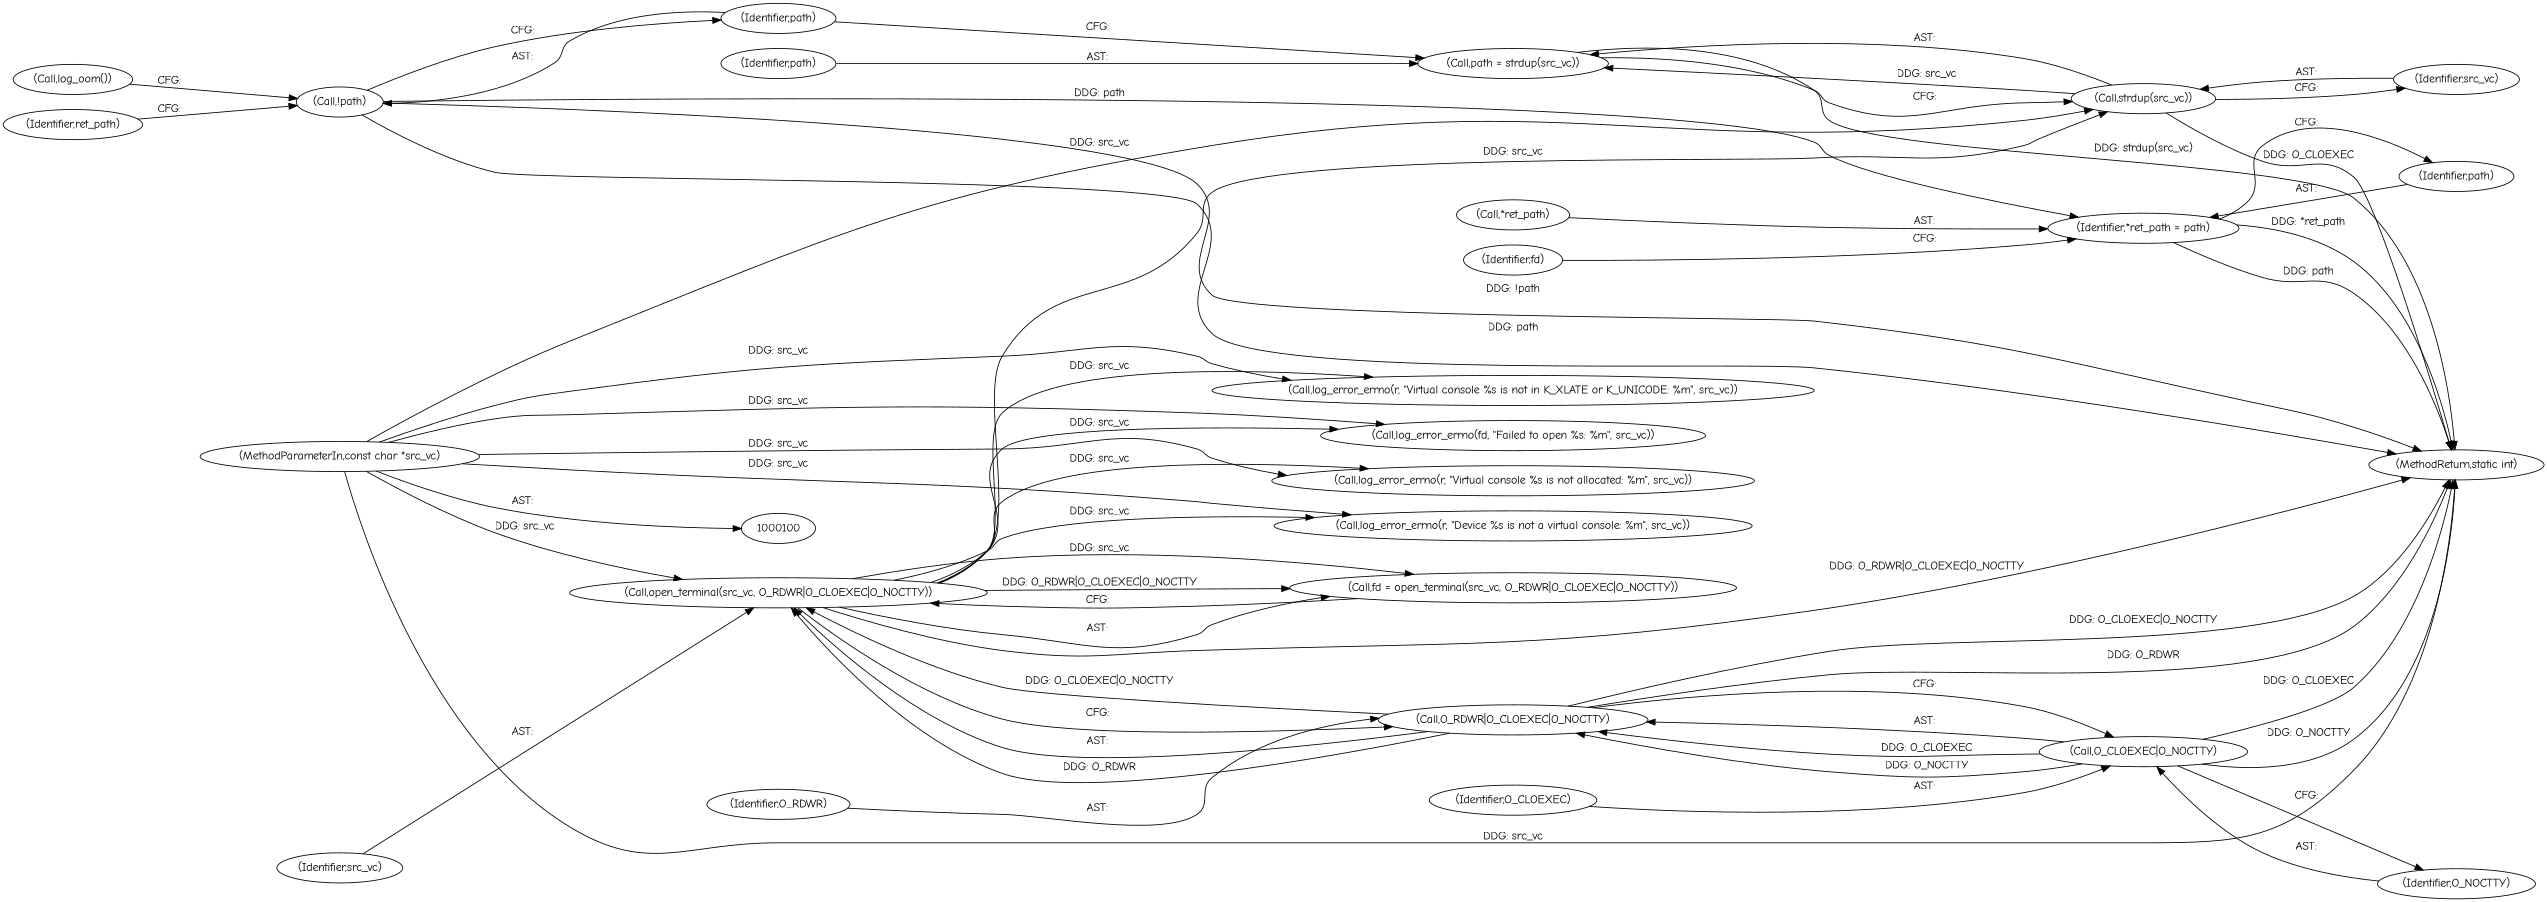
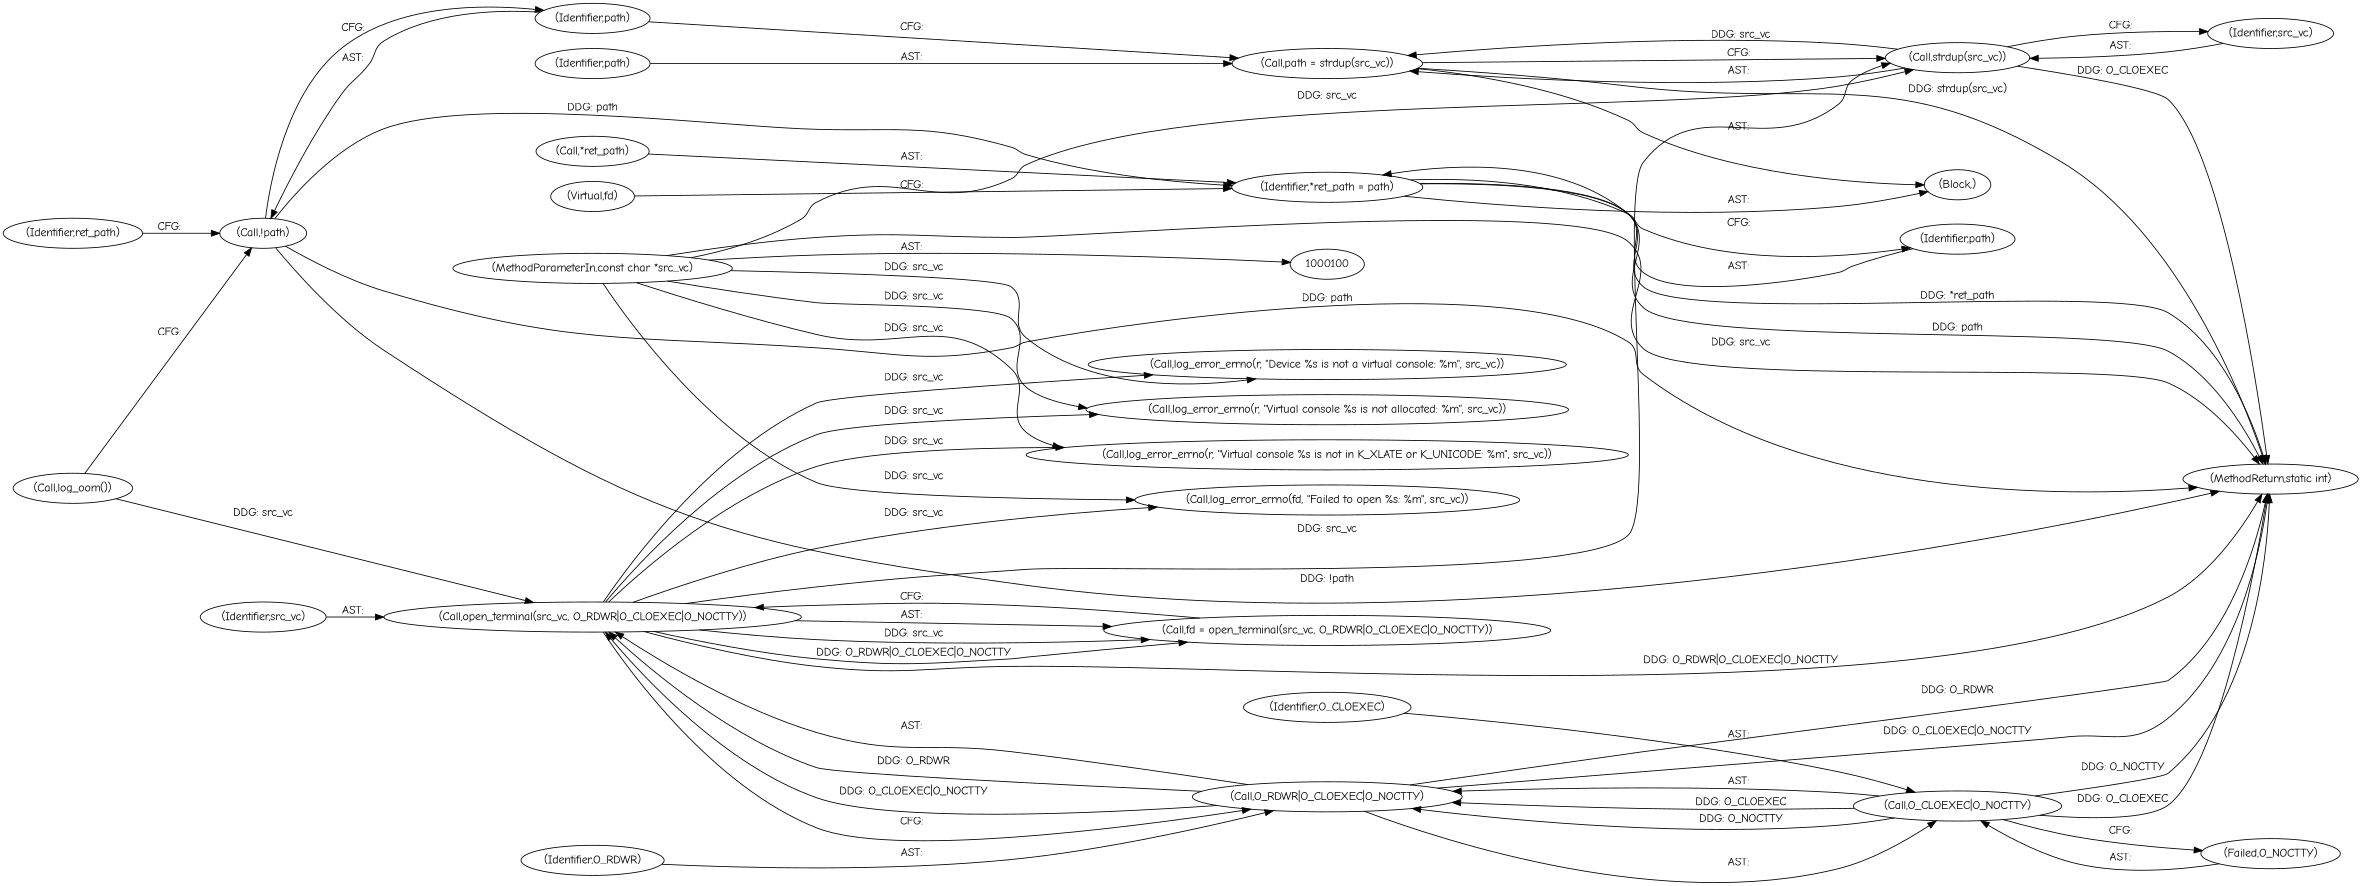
none -> (1958, 185)
(1513, 260) -> (593, 197)
(515, 540) -> (321, 550)
(1927, 684) -> (1741, 862)
(2456, 884) -> (2271, 854)
